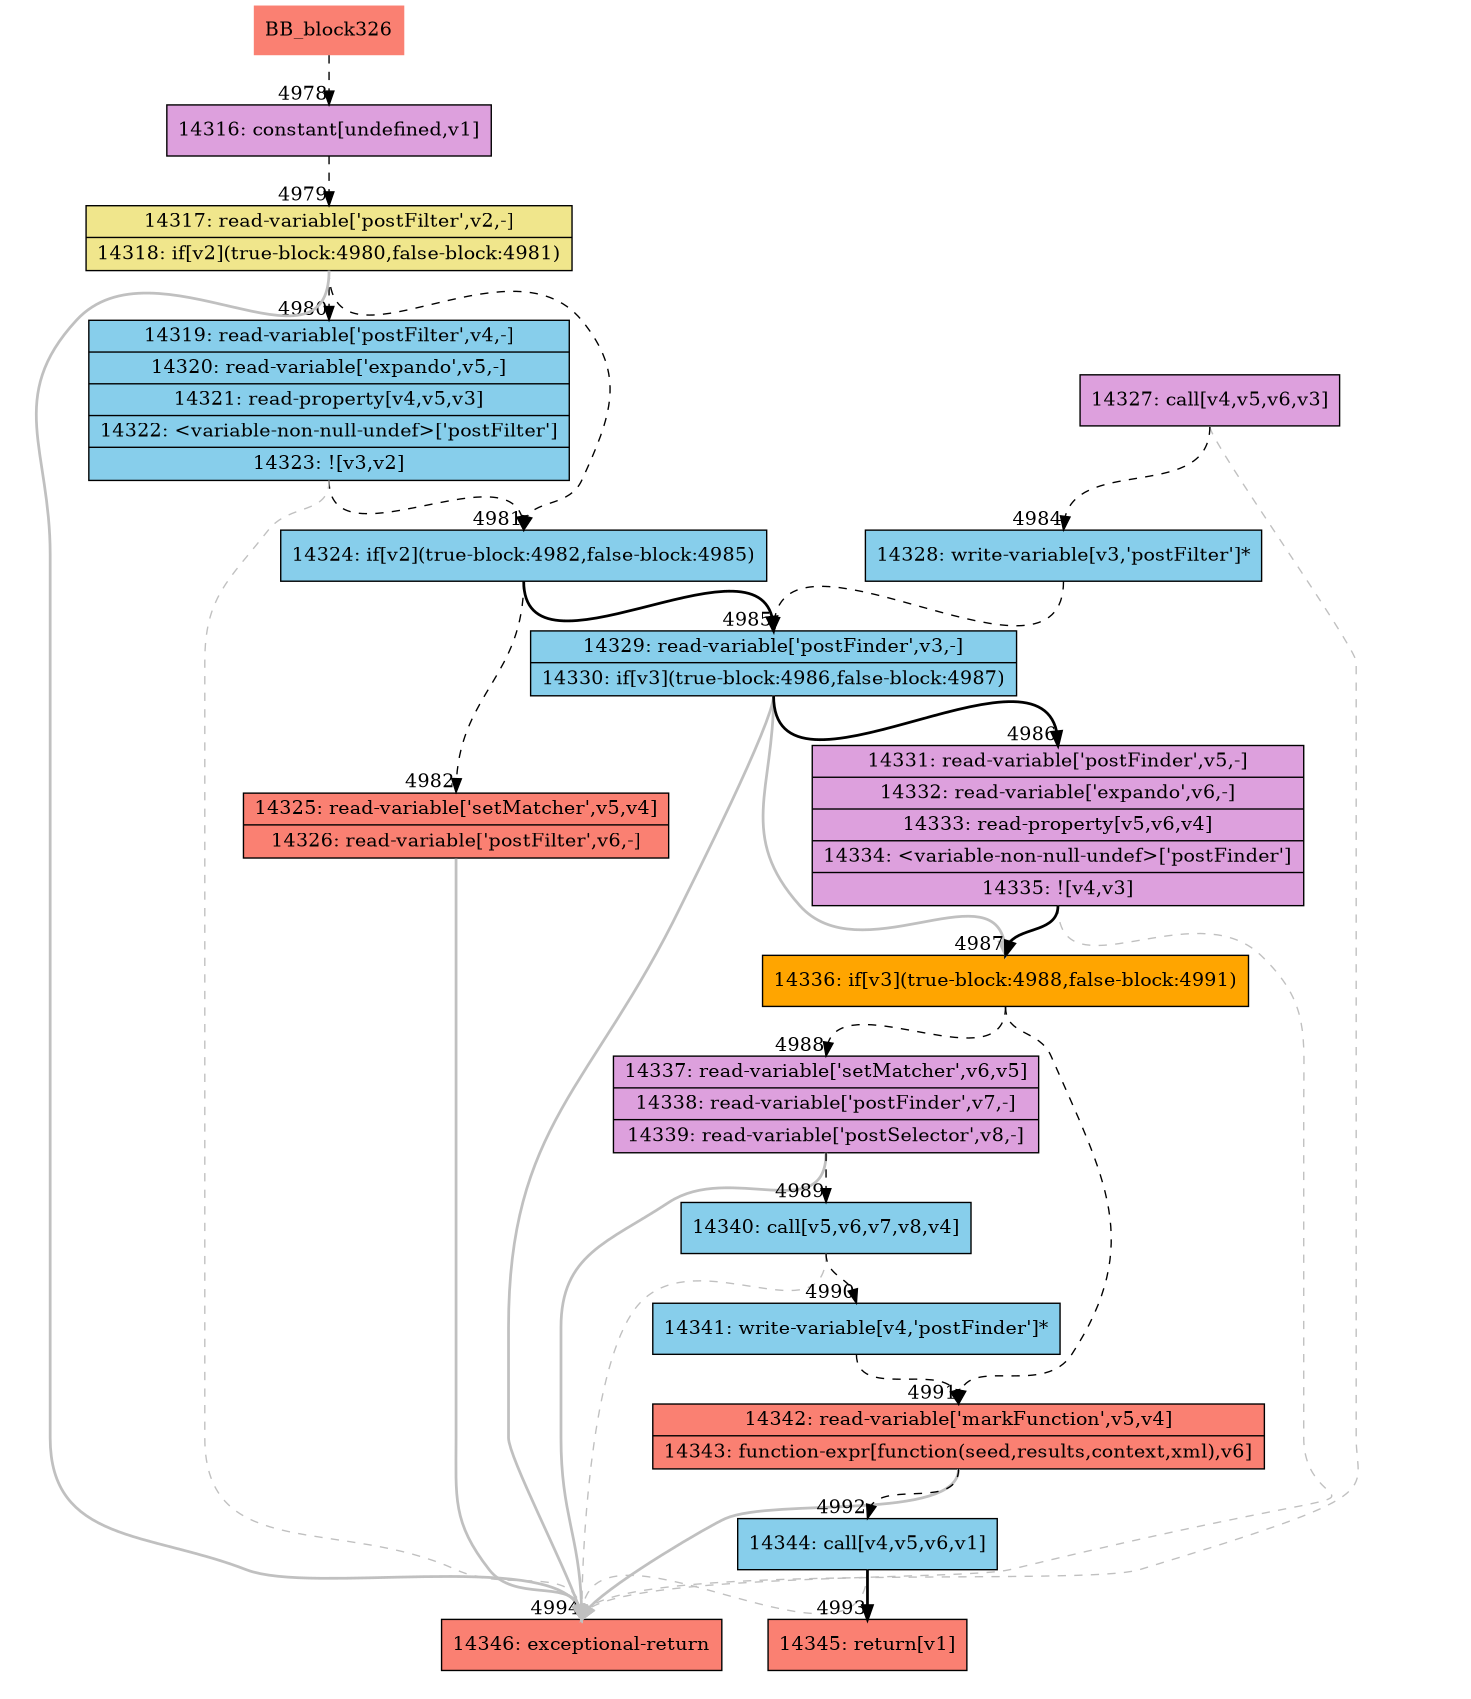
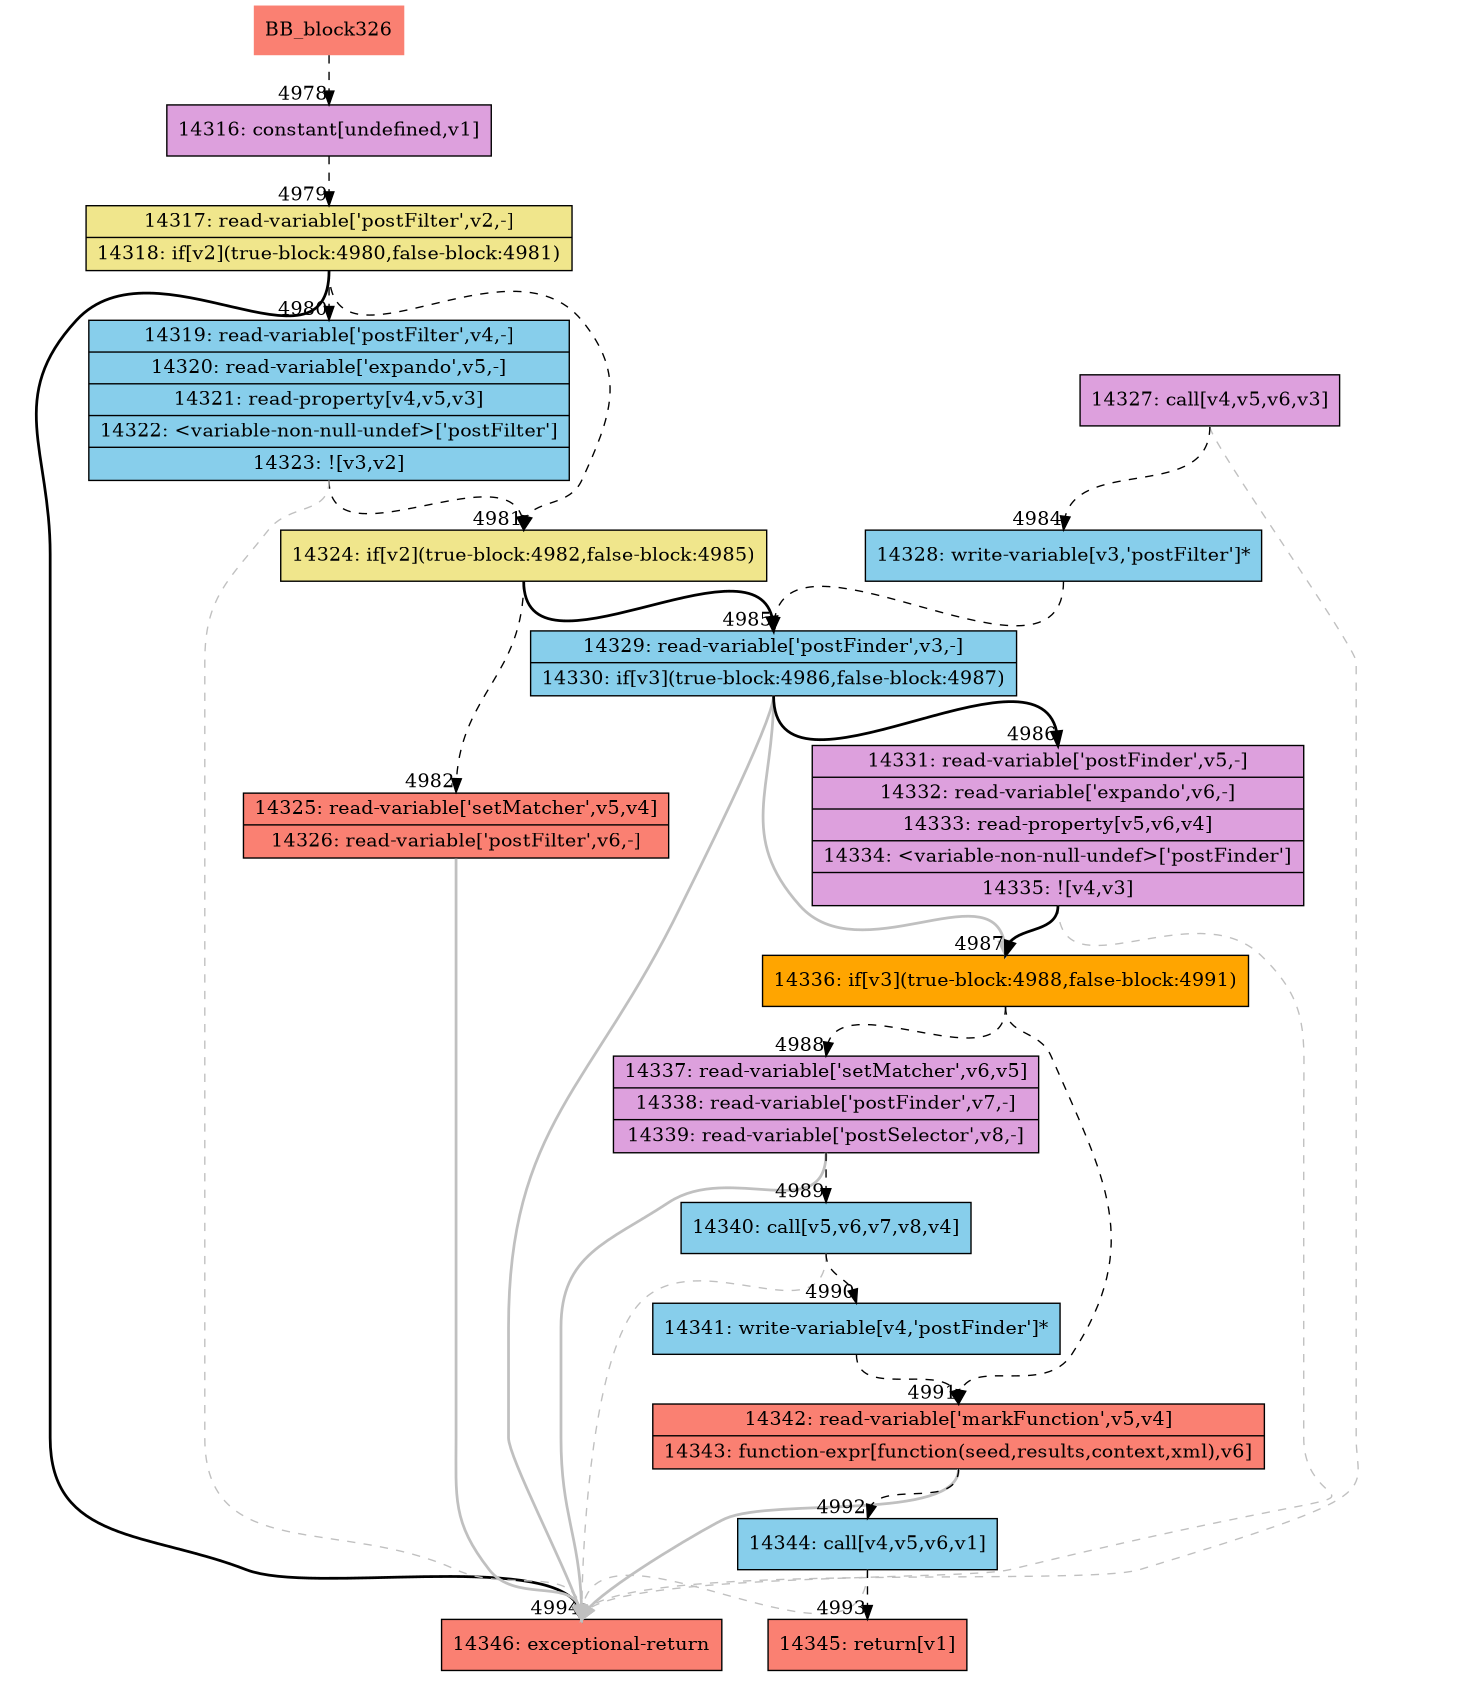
(524, 556) -> (524, 556)
(50, 1027) -> (50, 1027)
(867, 1596) -> (867, 1596)
